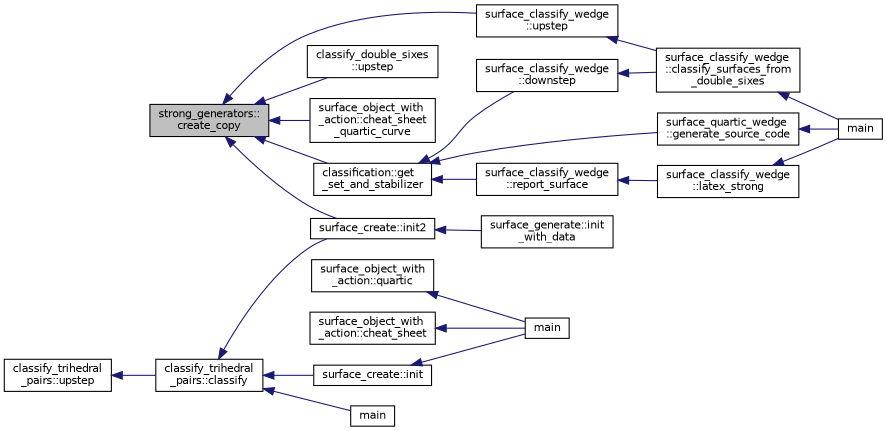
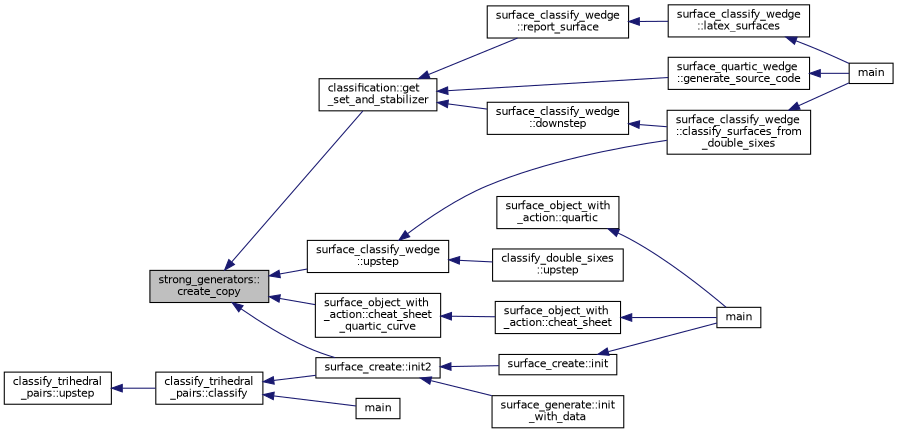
(296, 89) -> (476, 261)
(728, 182) -> (739, 21)
none -> (473, 316)
(294, 375) -> (475, 366)
